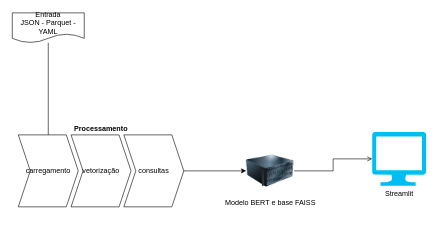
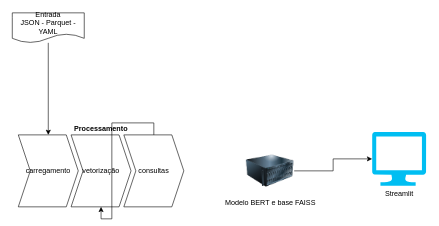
(48, 132) -> (48, 130)
(368, 159) -> (366, 159)
(240, 171) -> (103, 219)
